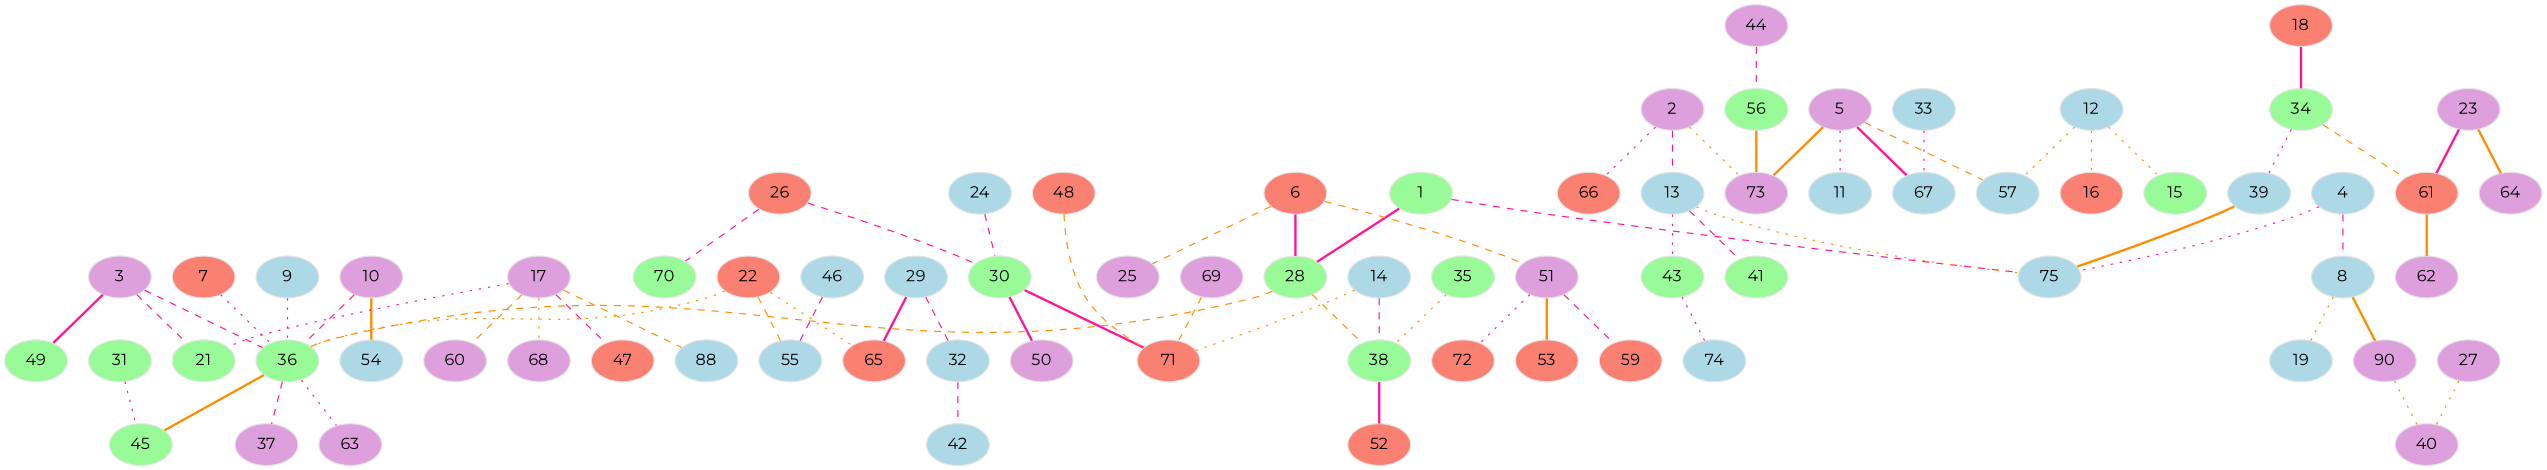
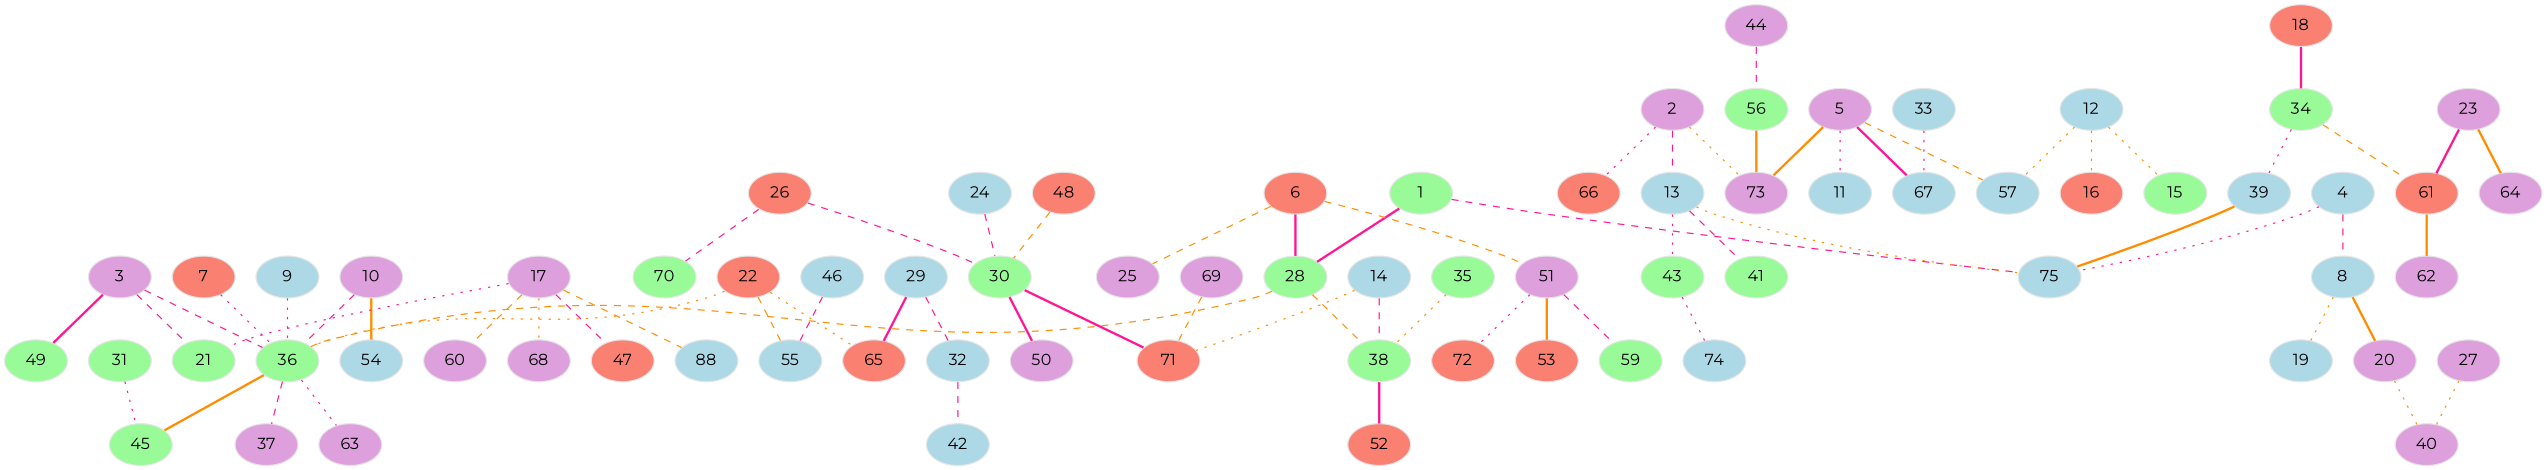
(1083, 293) -> (1032, 235)
(1631, 361) -> (1631, 361)
(2385, 361) -> (2385, 361)
